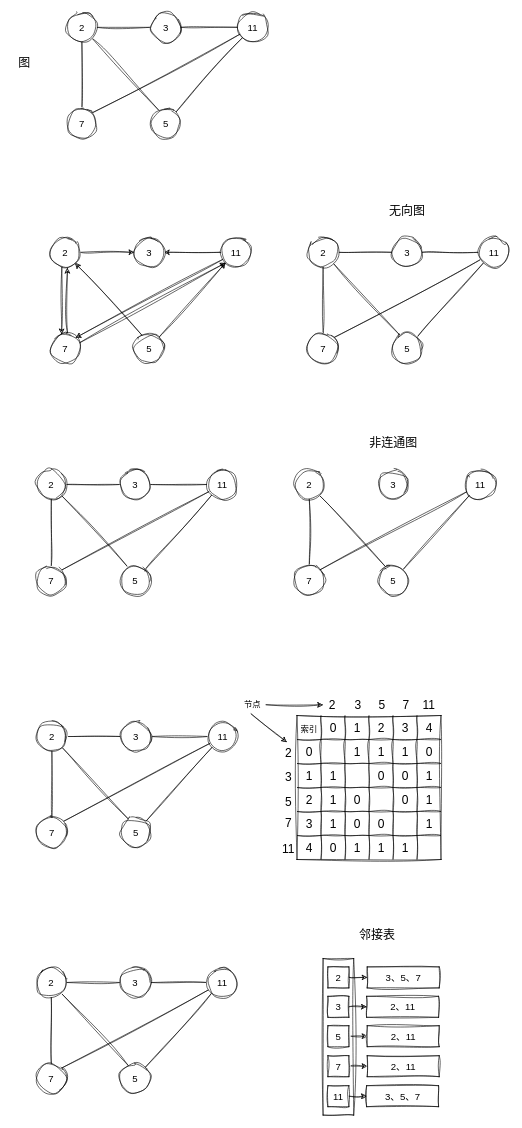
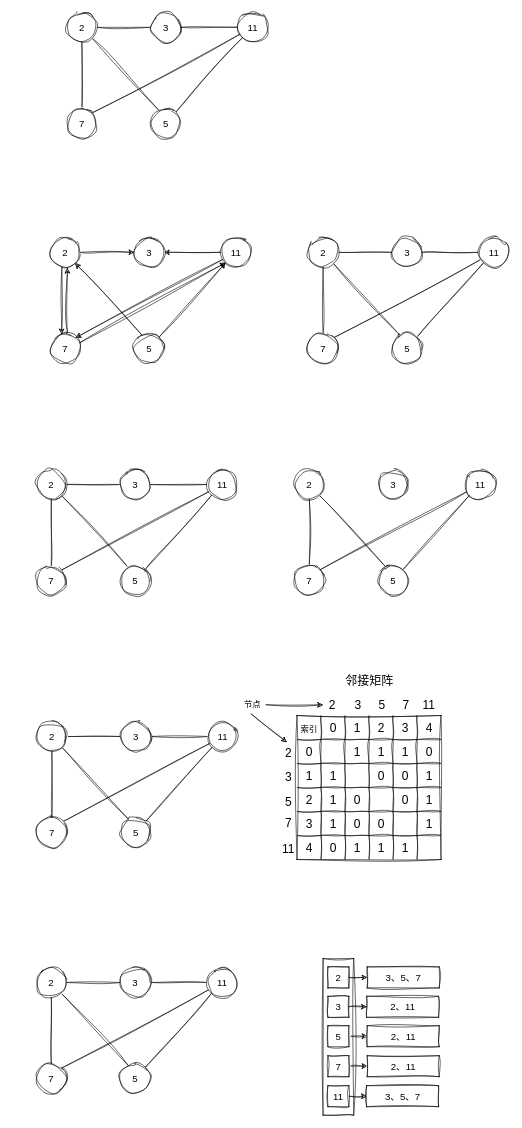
(24, 63) -> none
(407, 210) -> none
(393, 443) -> none
none -> (369, 680)
(377, 935) -> none
